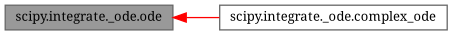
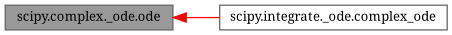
(89, 18) -> (89, 18)
